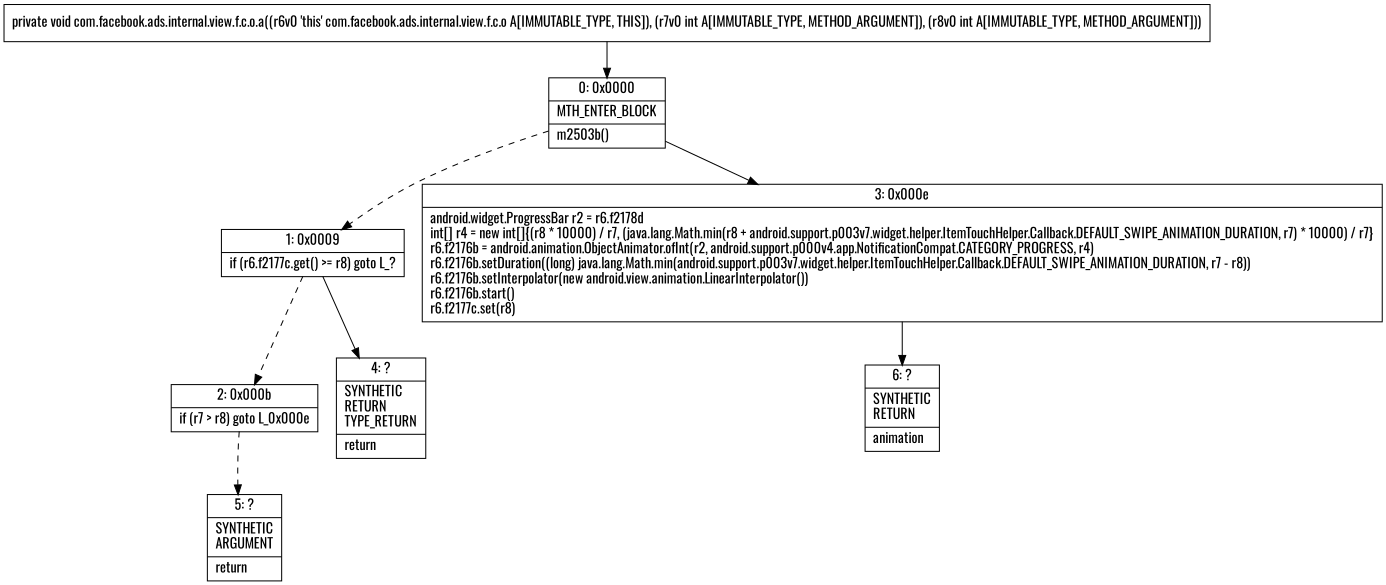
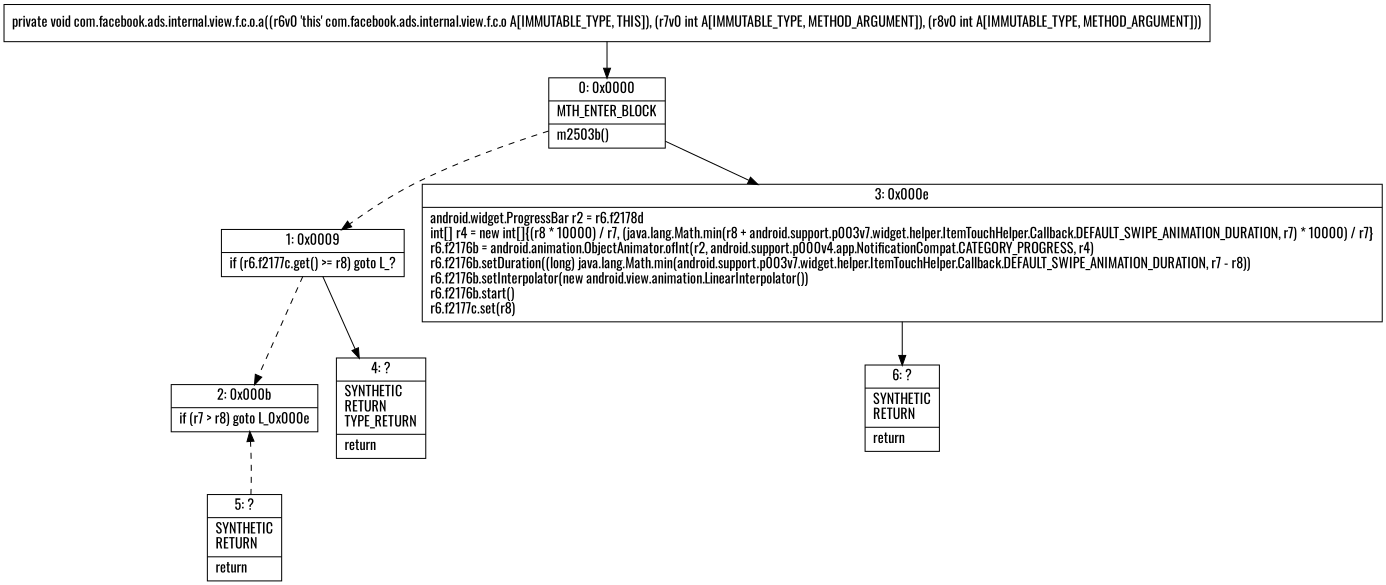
(899, 439) -> (889, 439)
(238, 458) -> (251, 468)
(245, 544) -> (237, 544)
